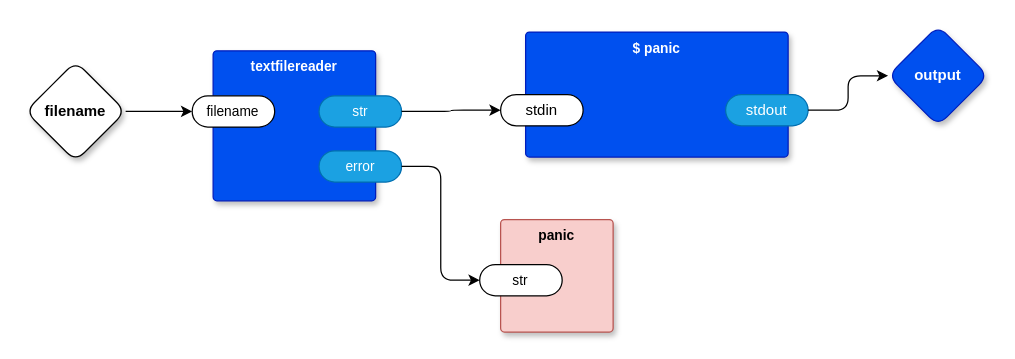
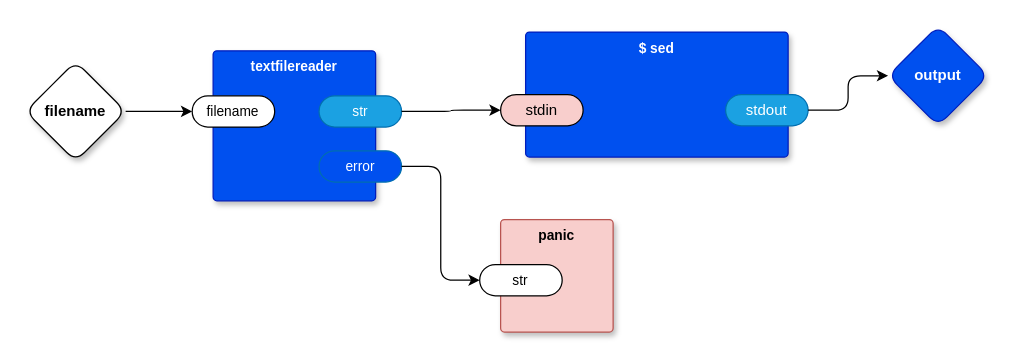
(657, 49) -> (657, 49)
(542, 110) -> (542, 110)
(360, 166) -> (360, 166)
